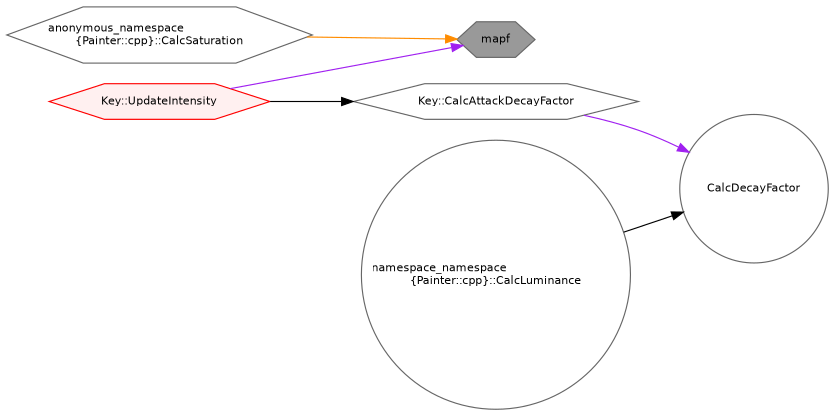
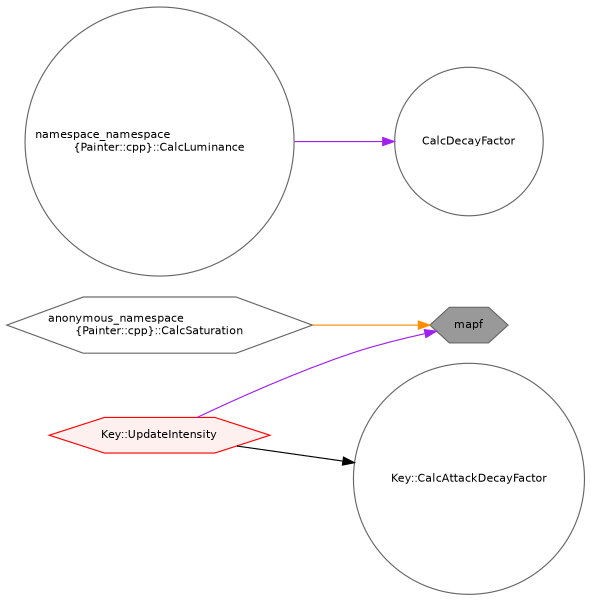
(496, 102) -> (469, 479)
(632, 128) -> none
(648, 224) -> (339, 142)
